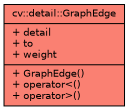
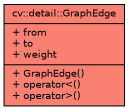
(32, 33) -> (30, 33)
